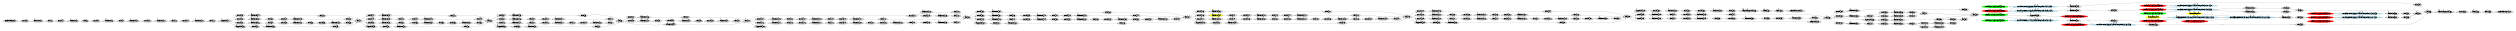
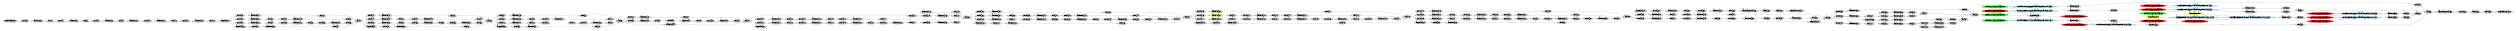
(559, 23) -> none
